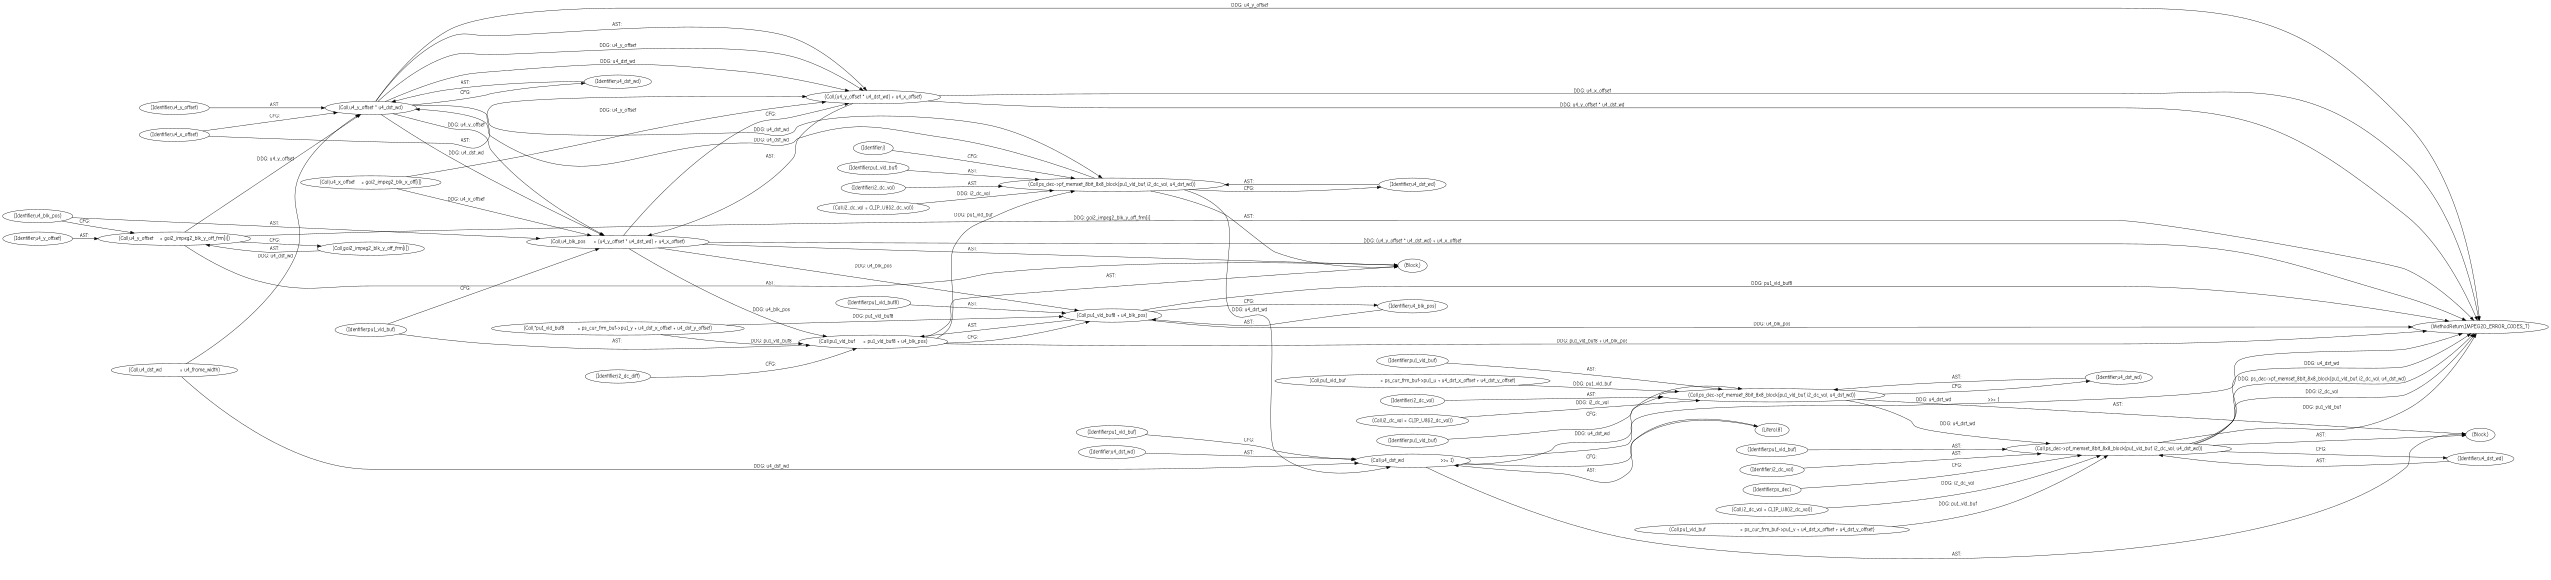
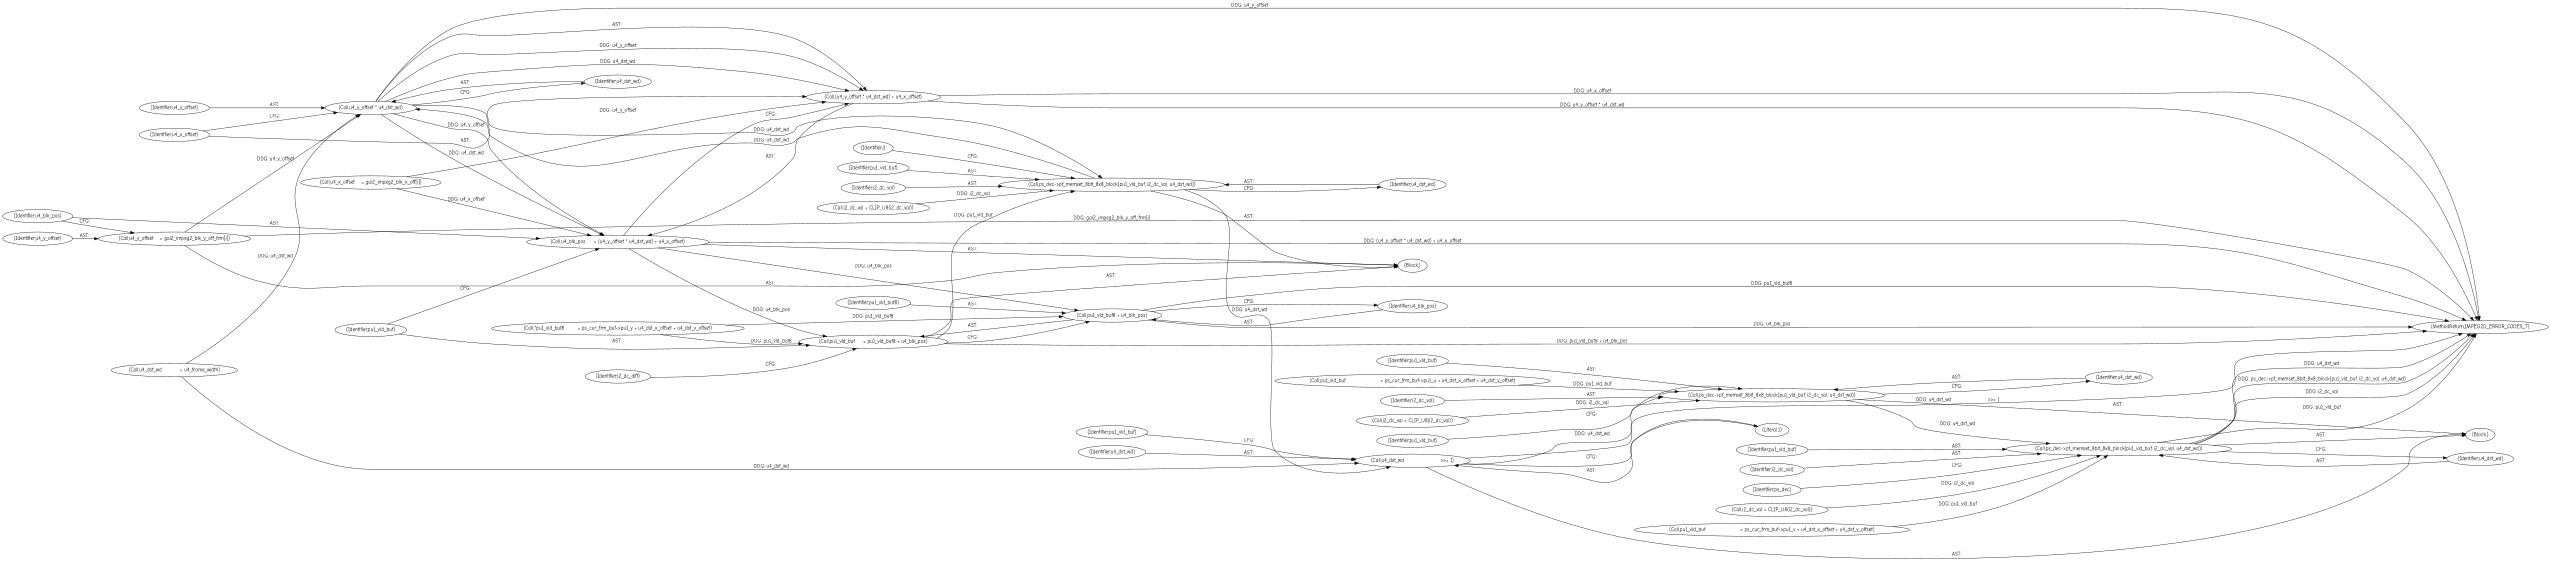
(371, 249) -> none
(1772, 430) -> (1772, 430)
